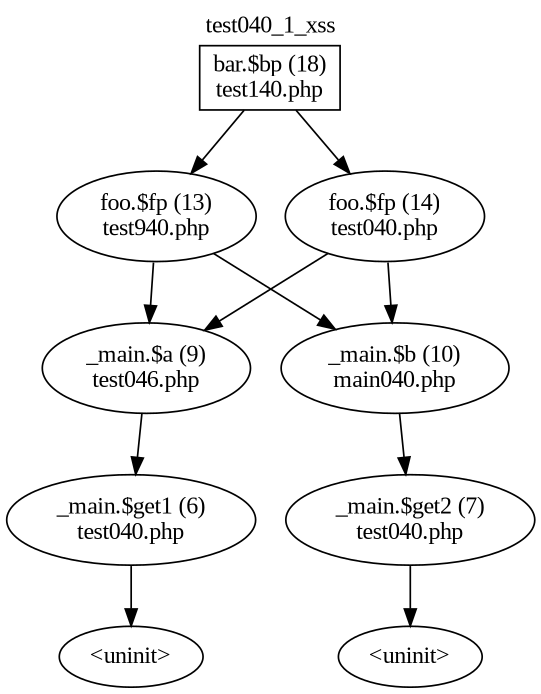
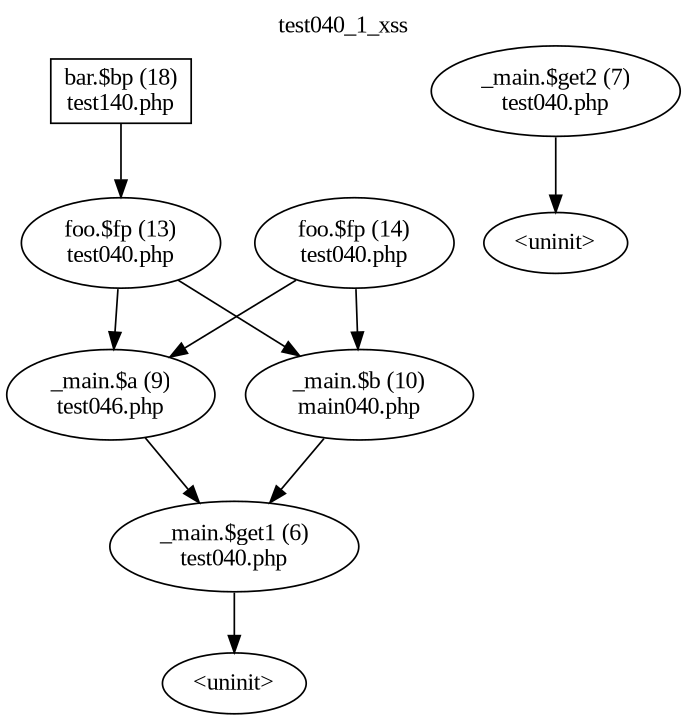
(317, 135) -> none
(157, 216) -> (121, 243)
(402, 435) -> (303, 464)
